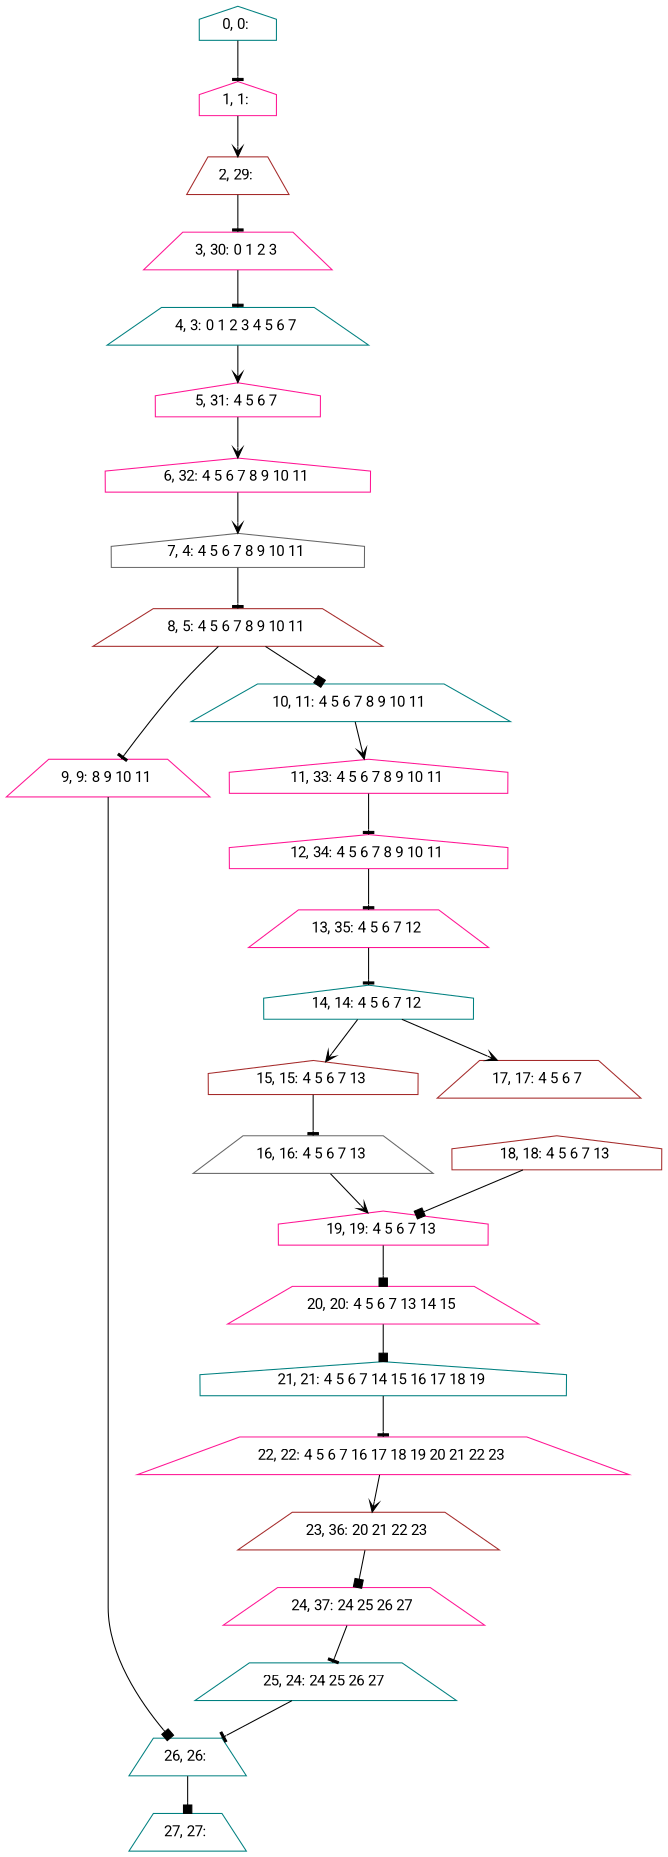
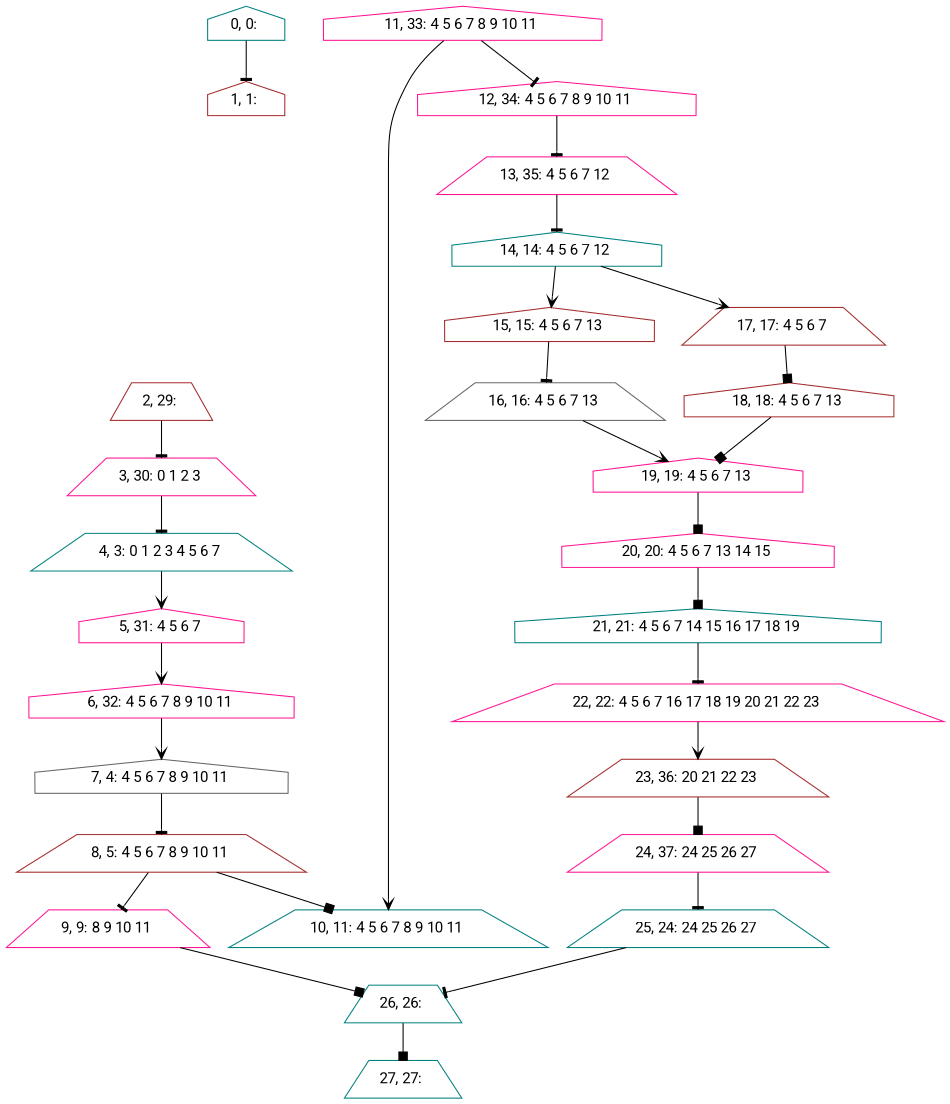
(238, 100) -> (246, 100)
(238, 131) -> none
none -> (786, 359)
(358, 735) -> (388, 461)
(383, 1305) -> (698, 552)
